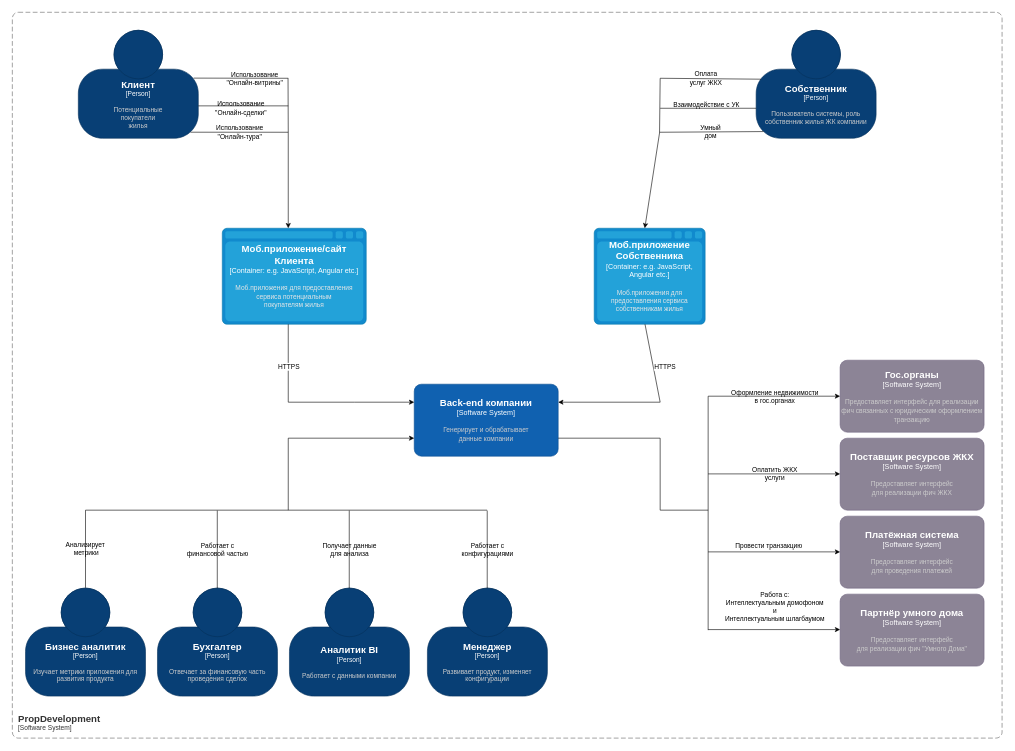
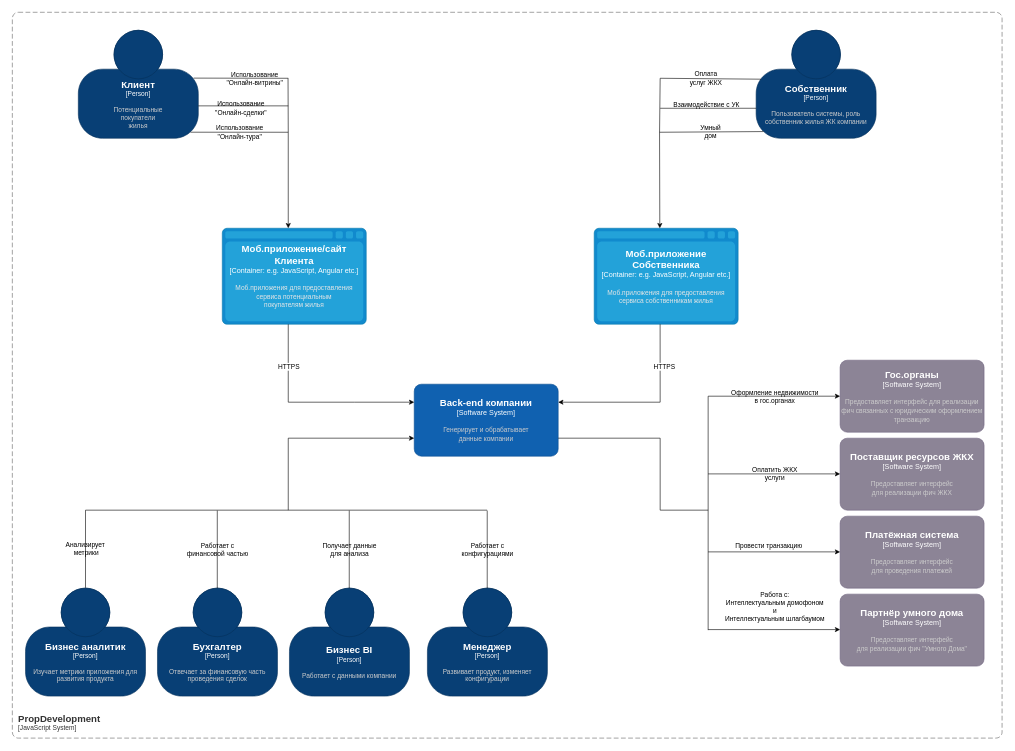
(650, 276) -> (666, 276)
(350, 662) -> (350, 662)
(49, 724) -> (52, 724)
